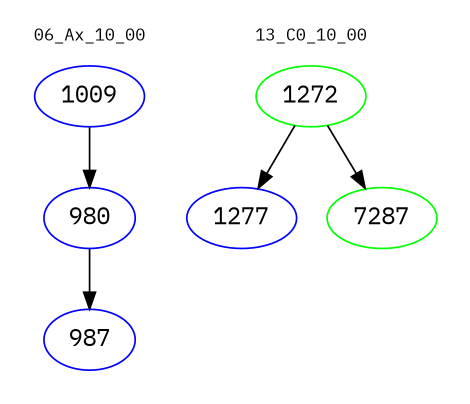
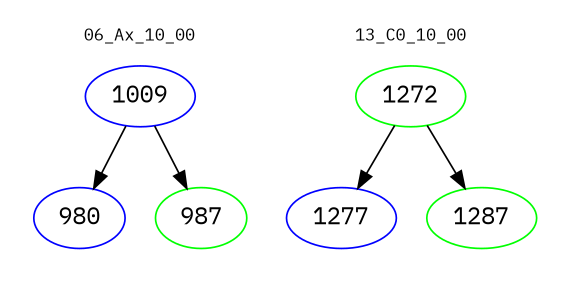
(382, 218) -> (482, 218)
(90, 271) -> (167, 150)
(90, 340) -> (201, 218)
